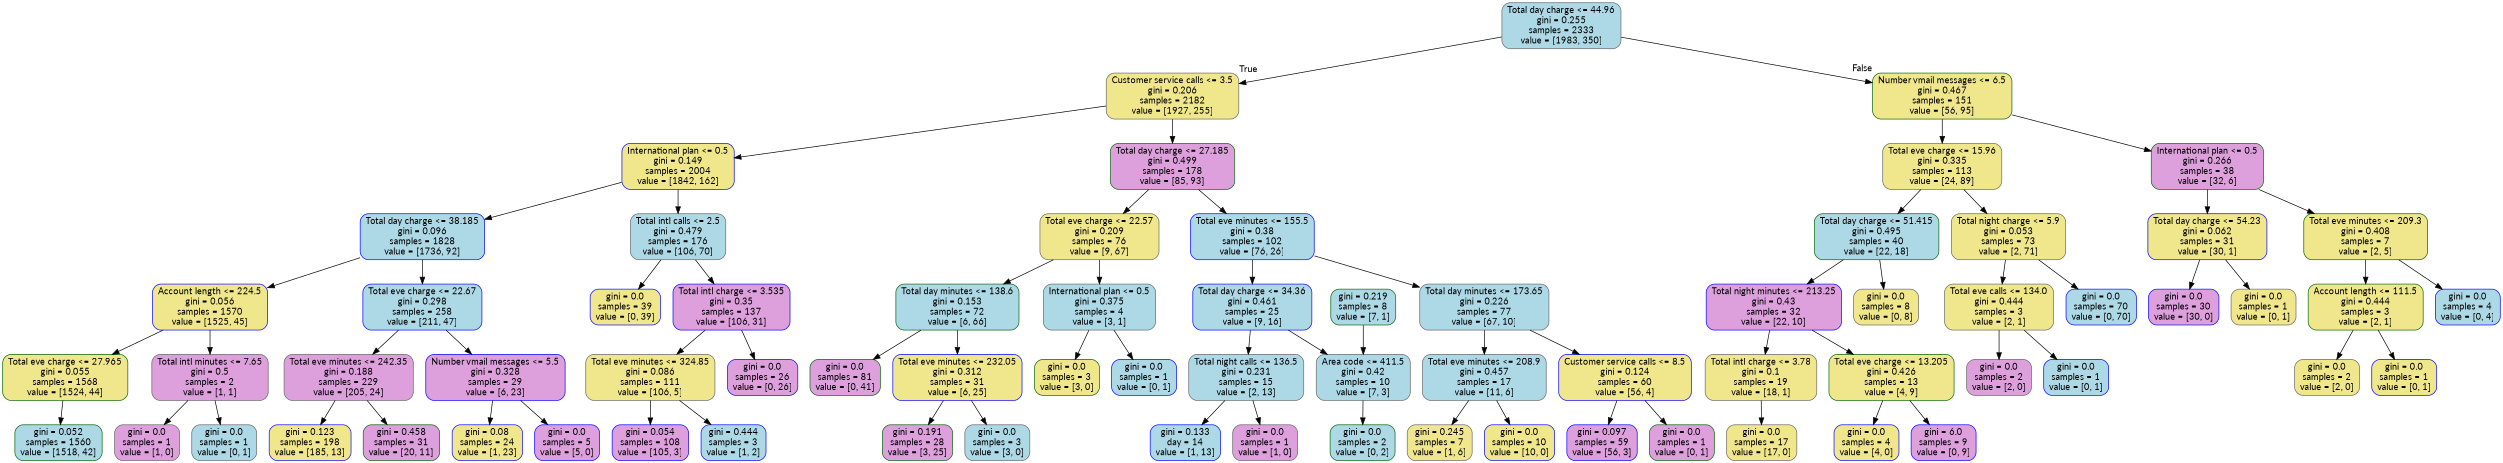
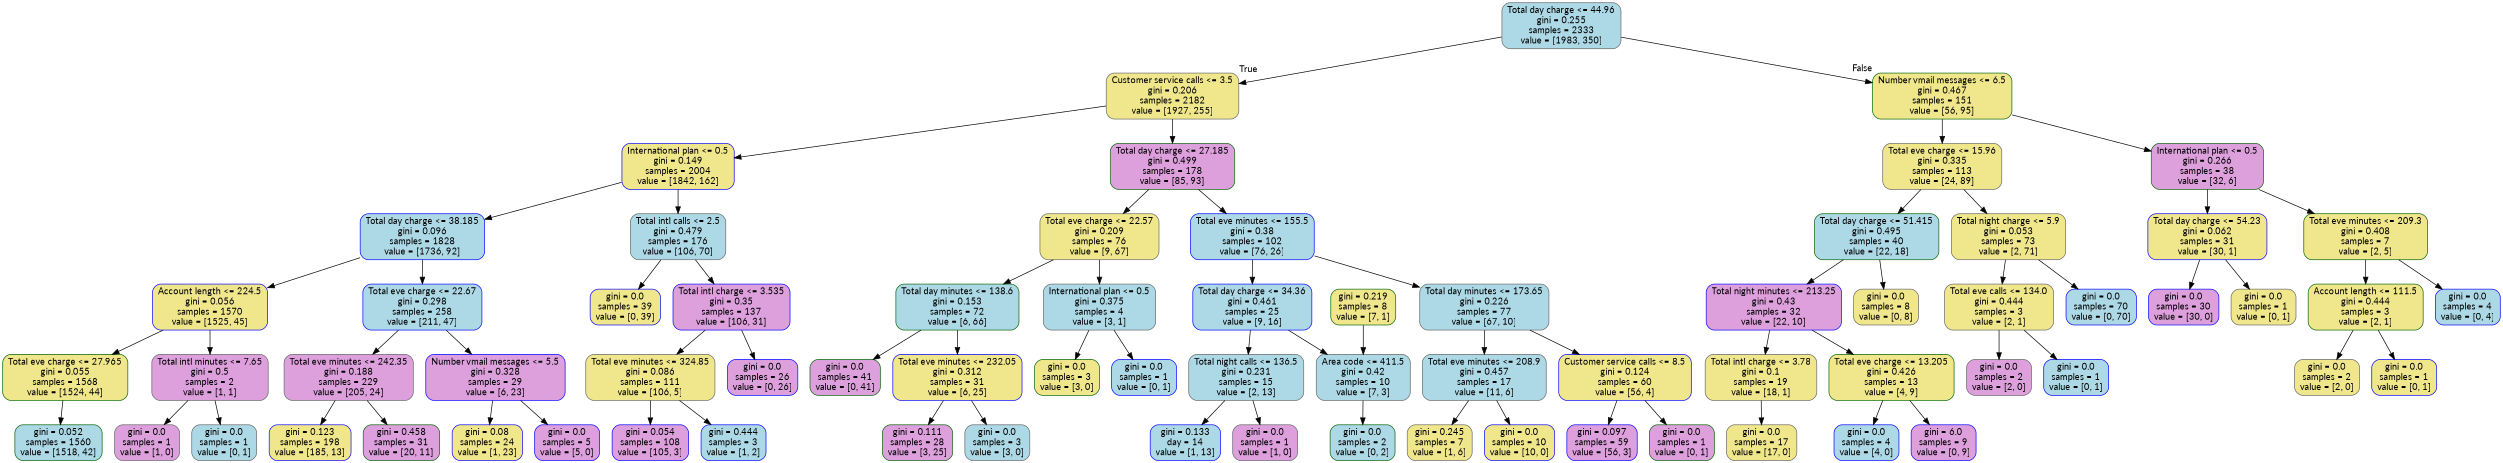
(1363, 307) -> (1363, 307)
(845, 377) -> (845, 377)
(918, 443) -> (918, 443)
(1866, 443) -> (1866, 443)
